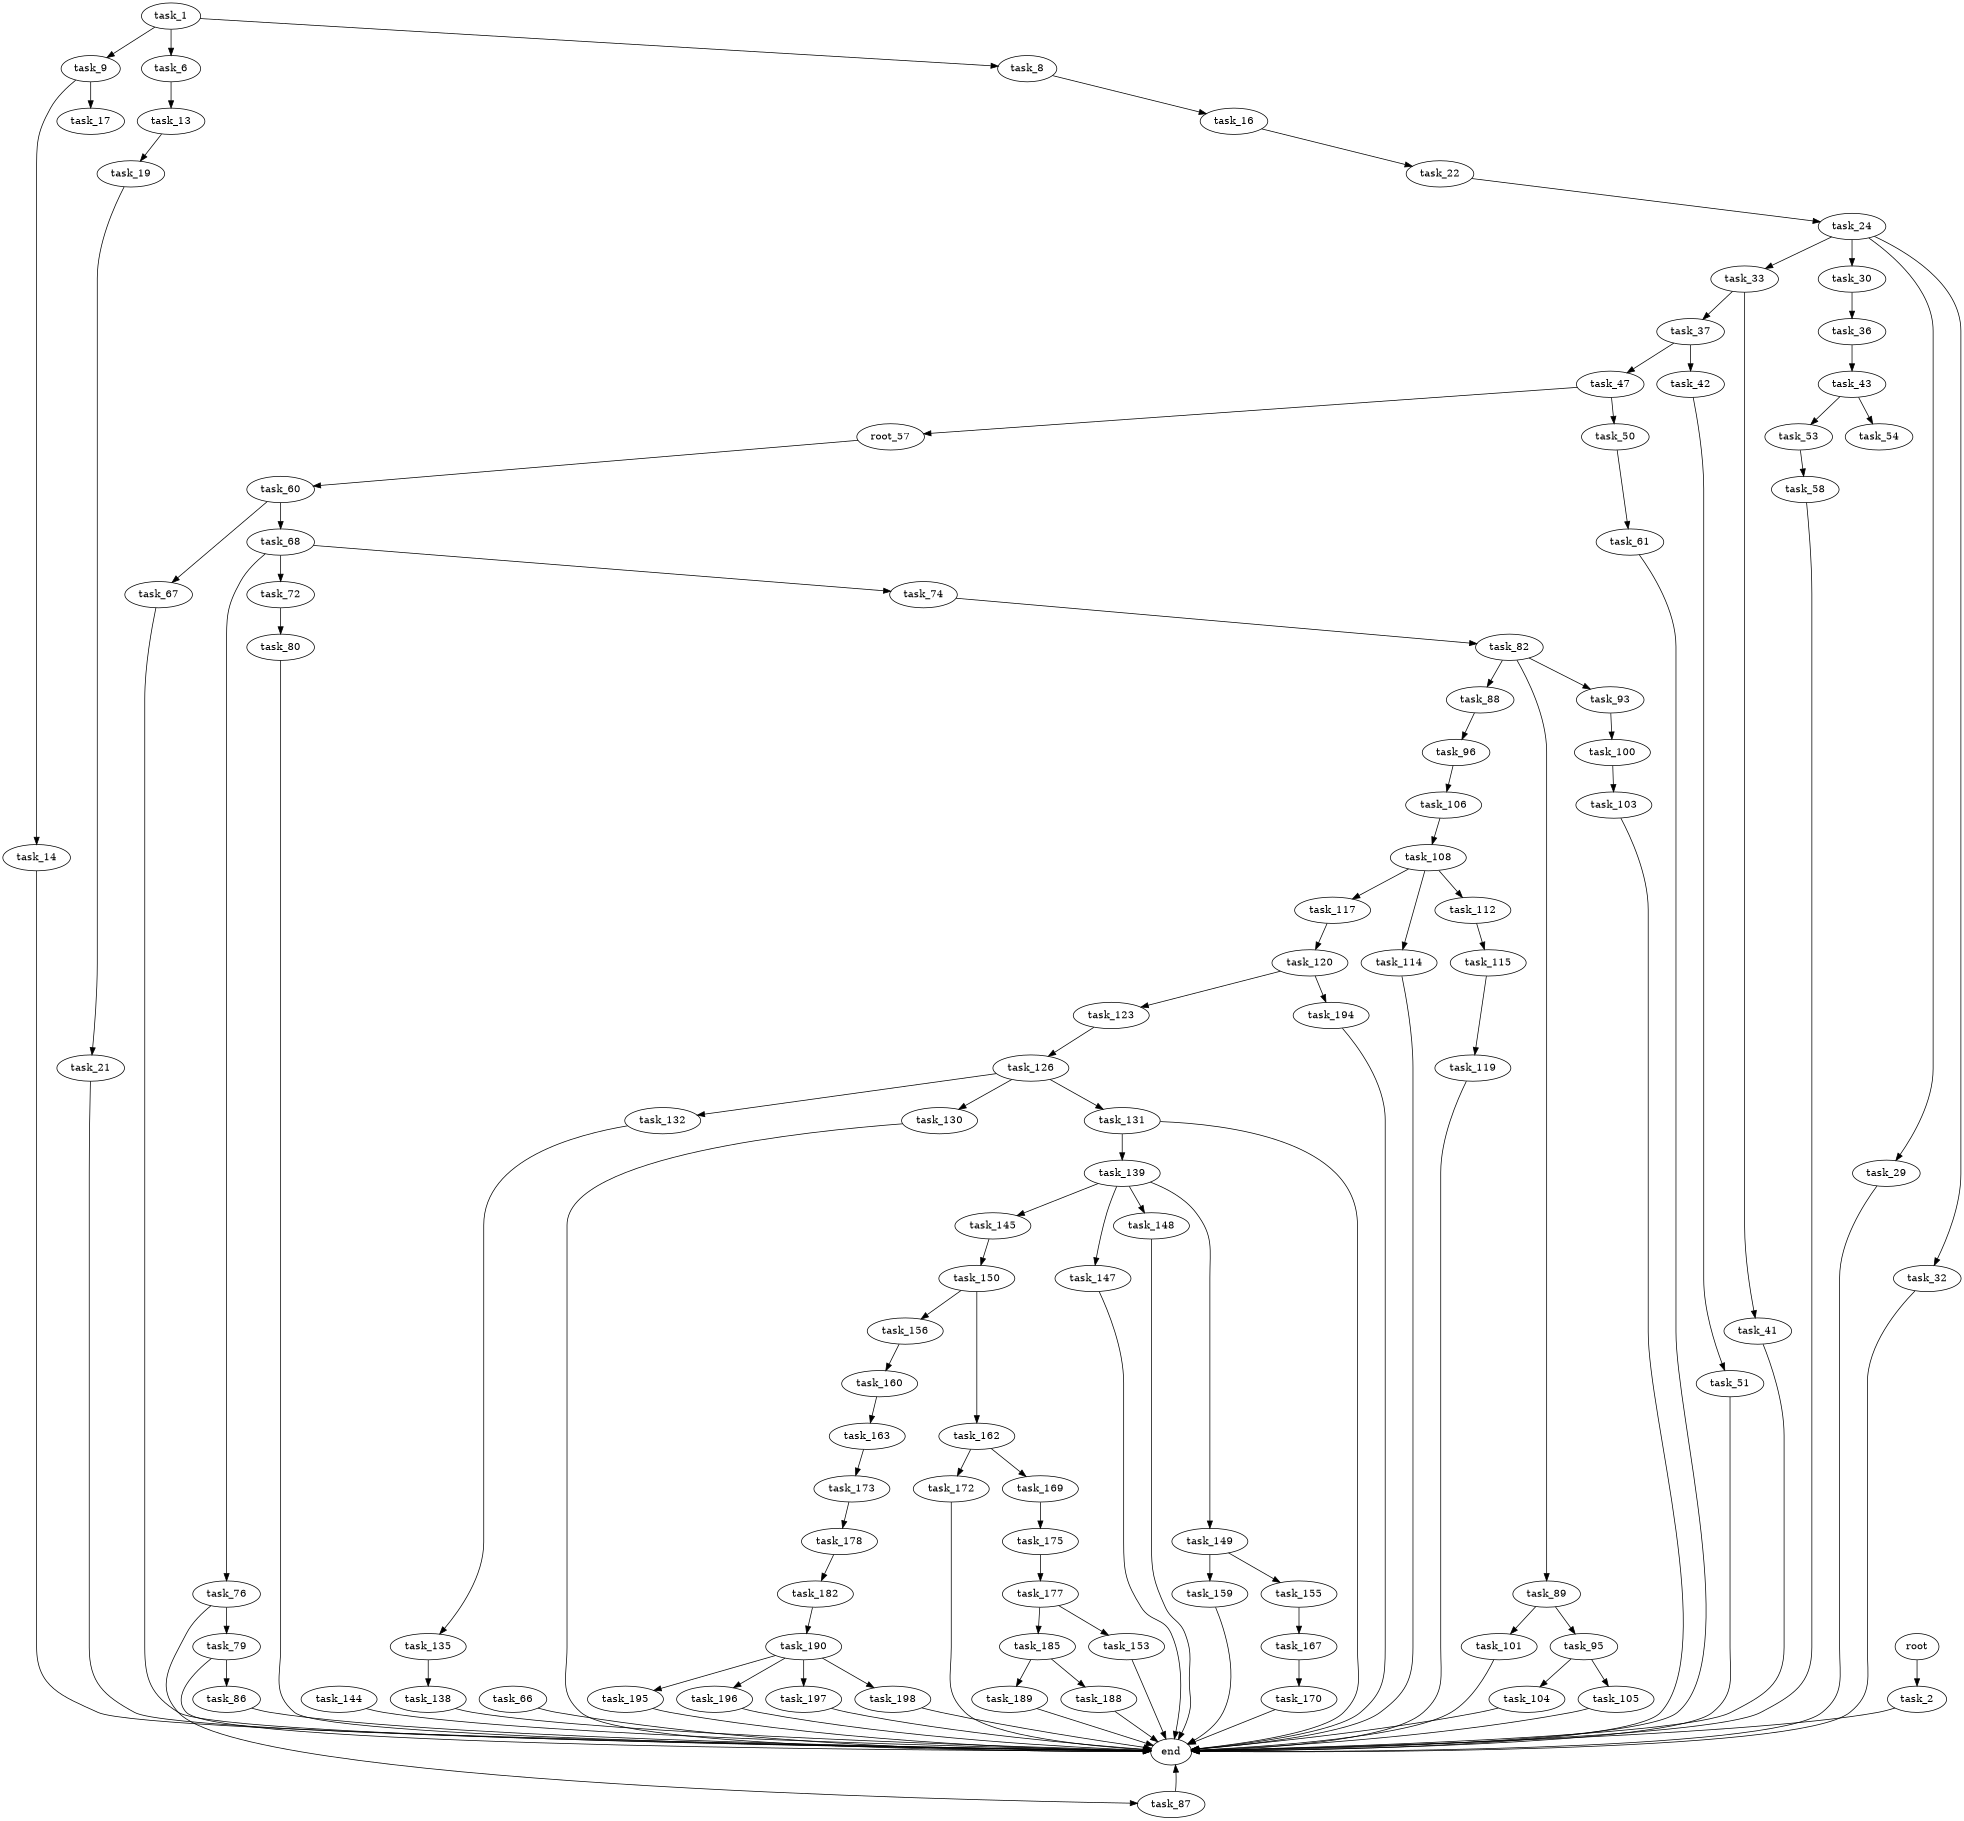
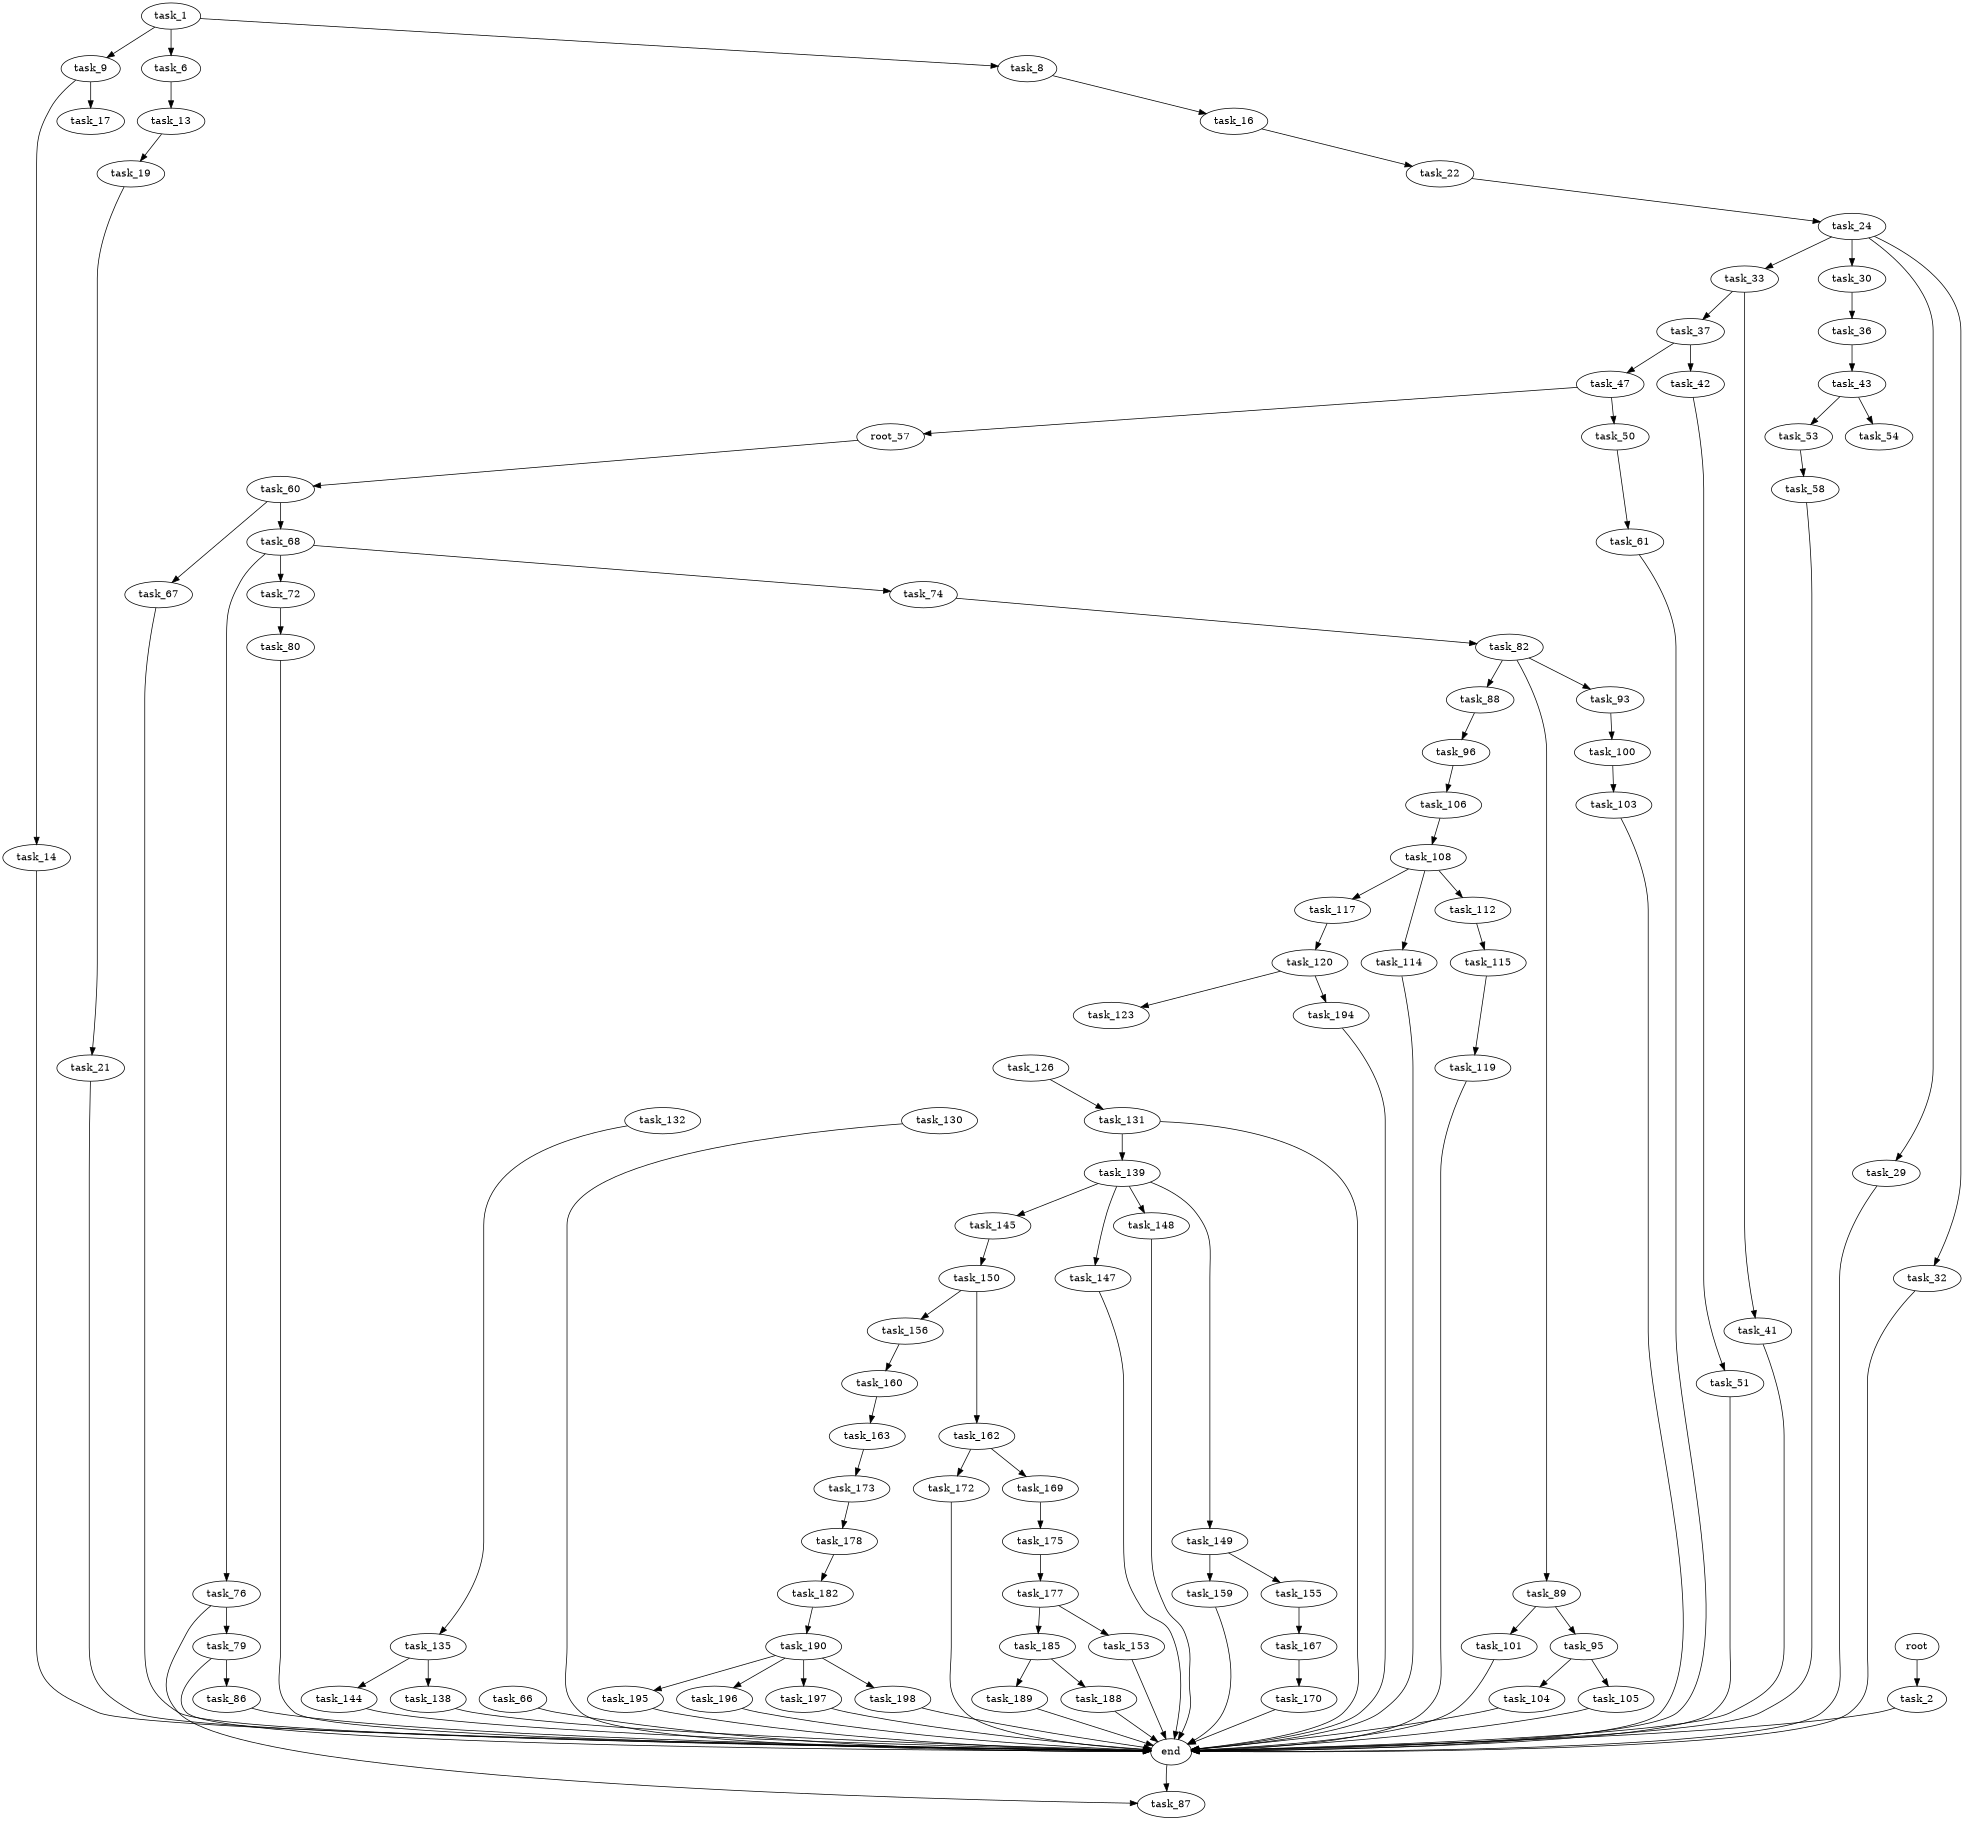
(1074, 1040) -> none
(988, 1093) -> none
(850, 1094) -> none
none -> (387, 1671)
(1176, 1782) -> (1166, 1774)
